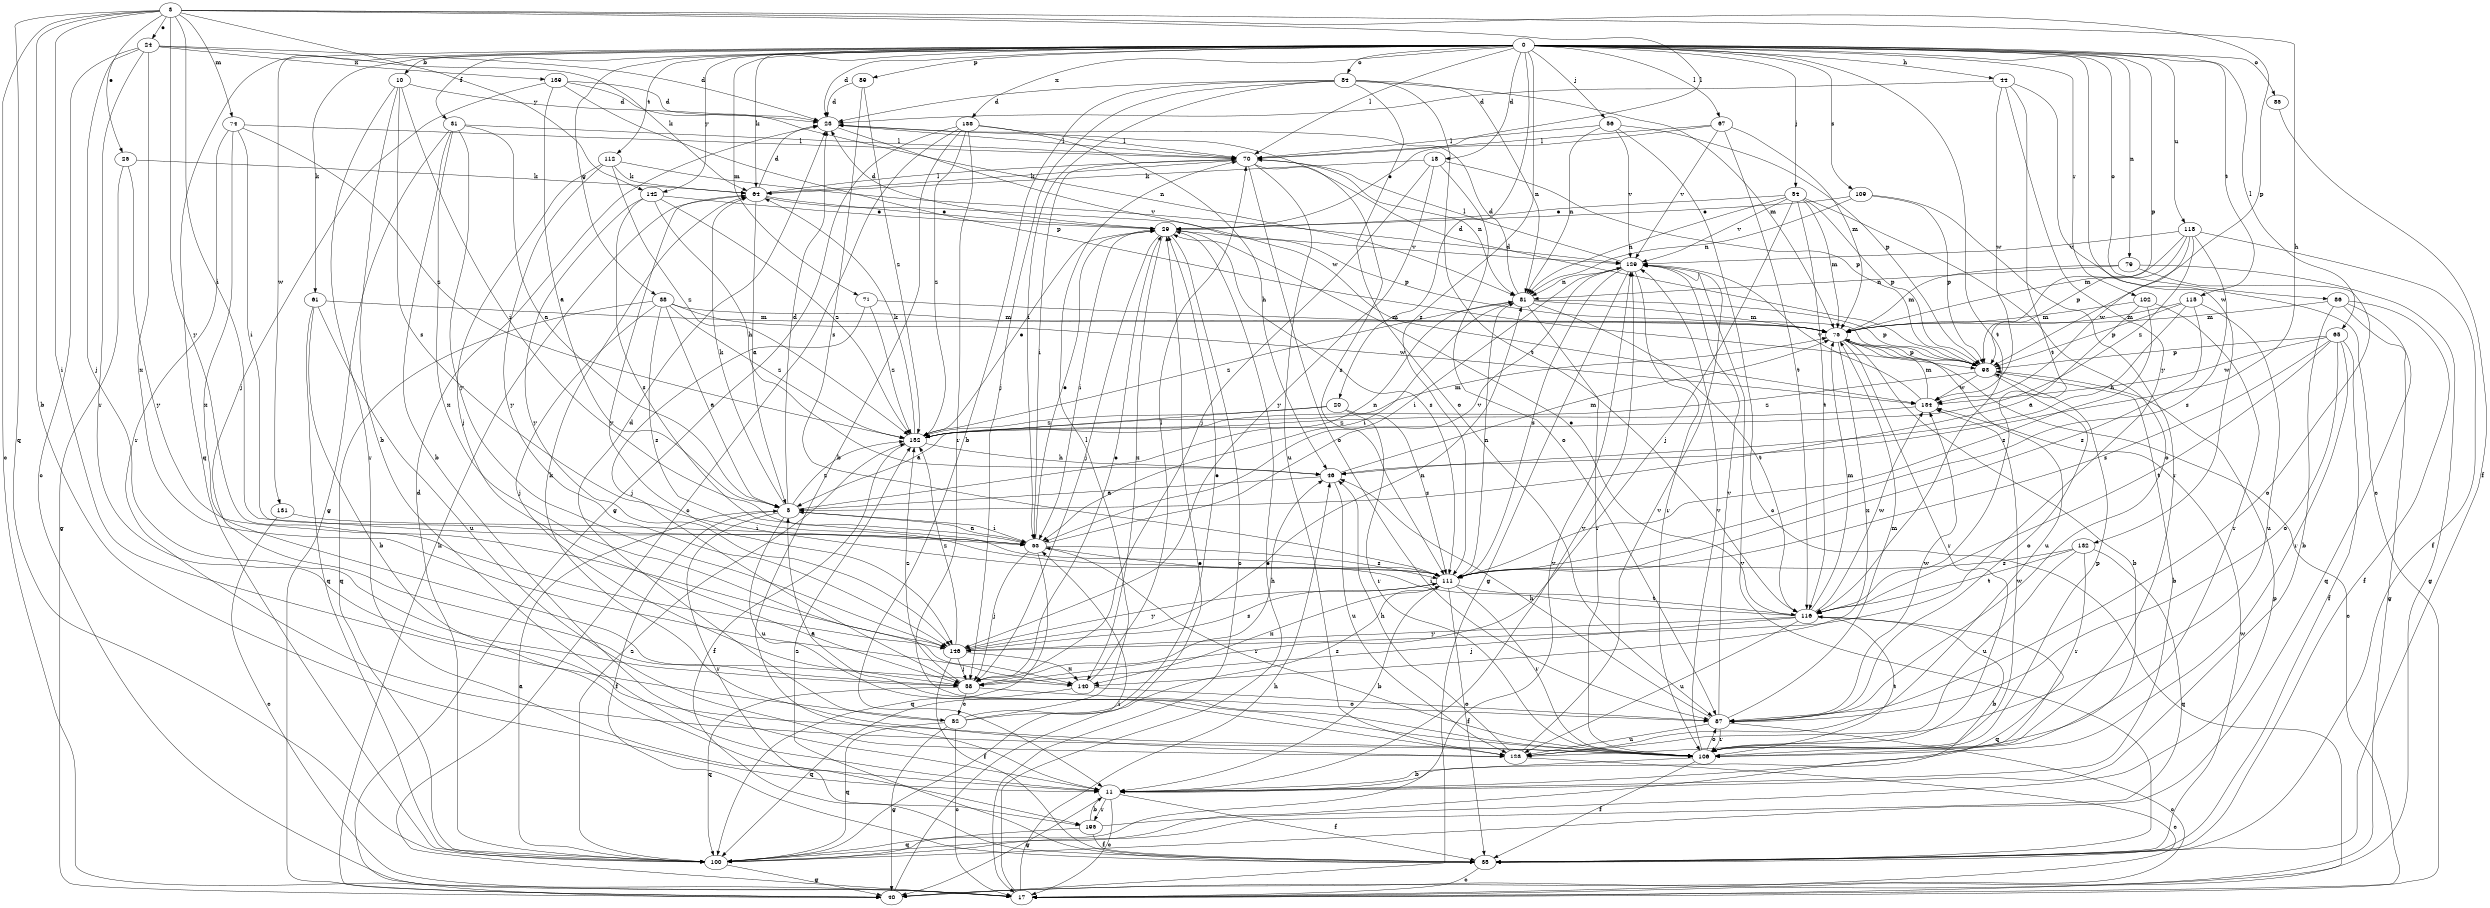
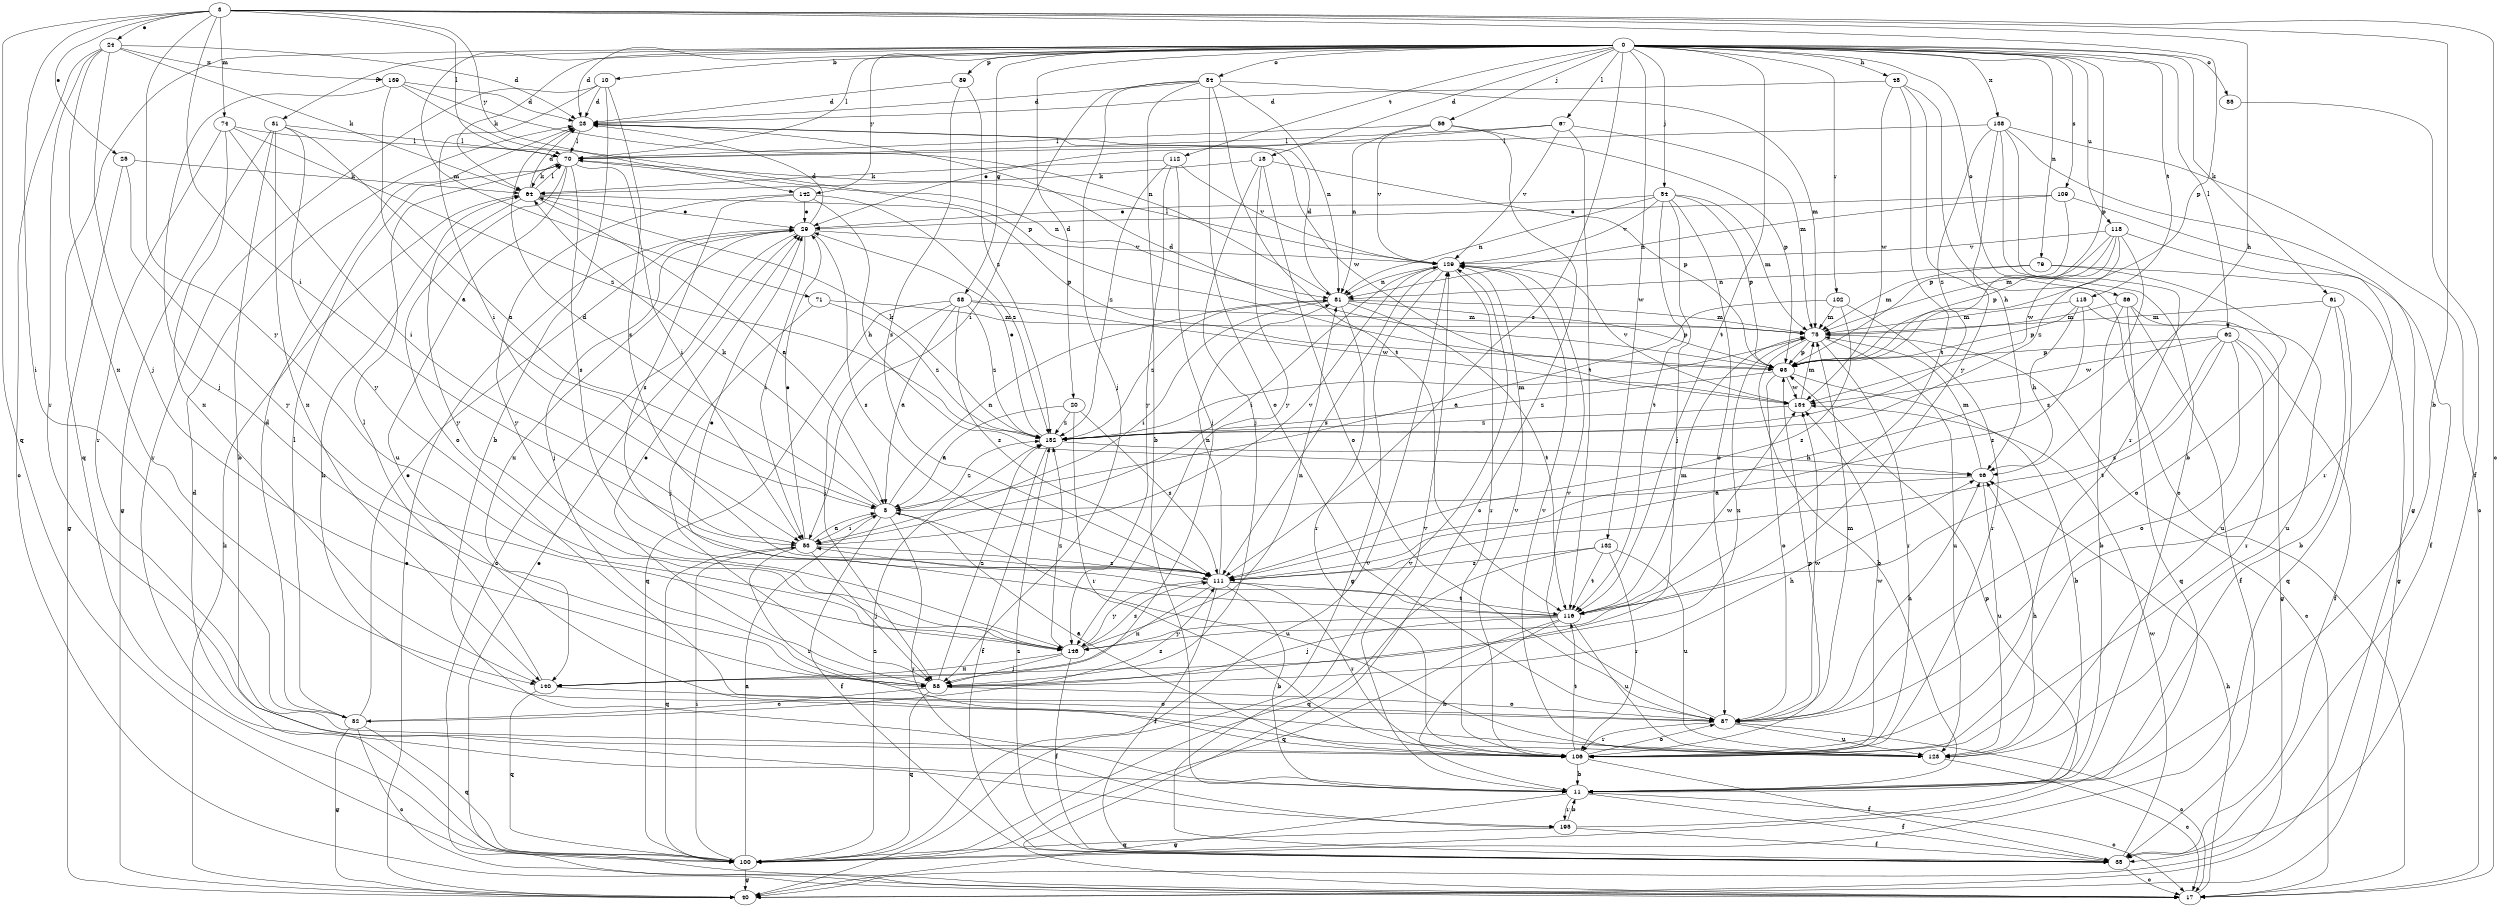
(2004, 80) -> (1896, 80)
(2337, 335) -> (2228, 335)
(283, 511) -> none
